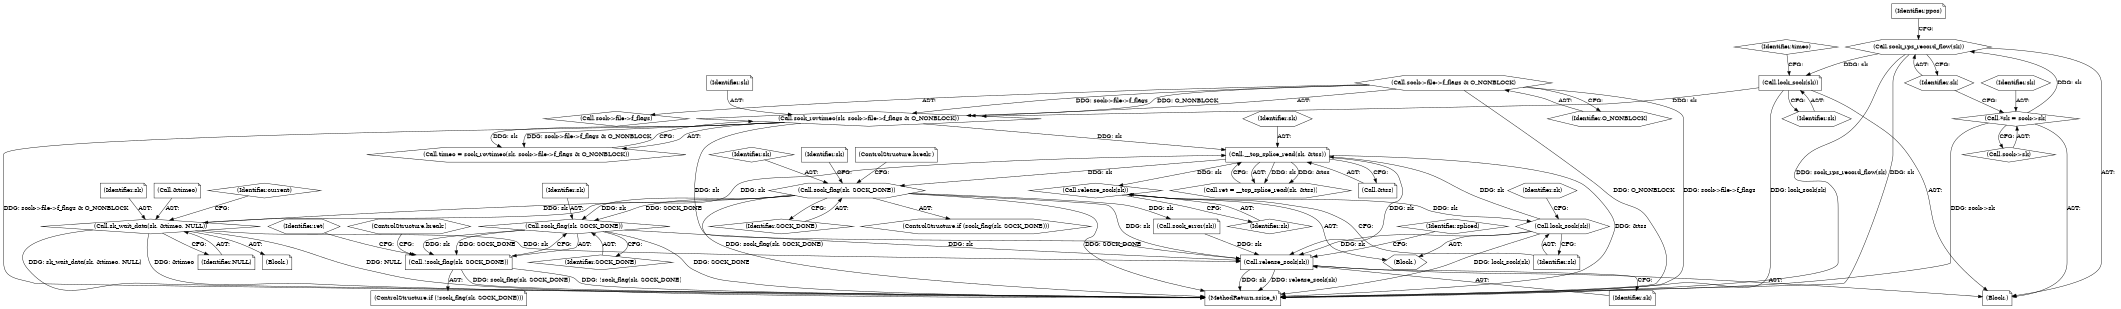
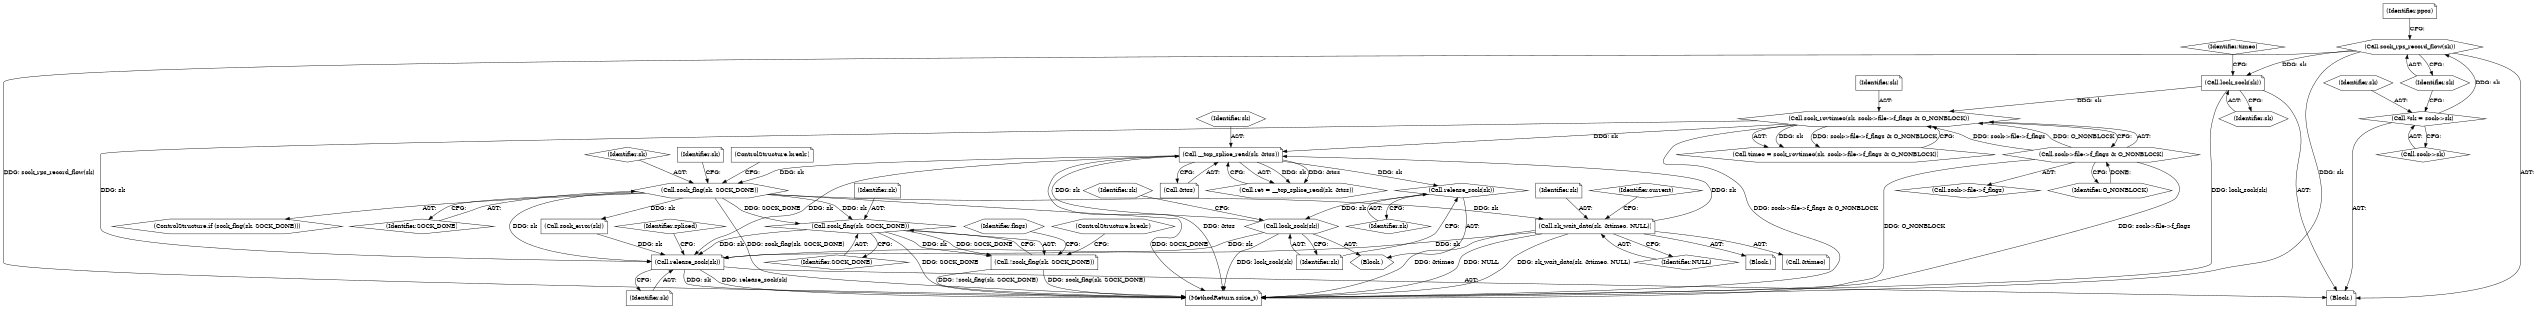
(1566, 101) -> (2122, 173)
(869, 119) -> (1879, 119)
none -> (2057, 126)
(165, 207) -> (1717, 240)
(151, 226) -> (1595, 226)
(304, 226) -> (1004, 226)
(226, 262) -> (1686, 262)
(1803, 282) -> none
(449, 298) -> none
